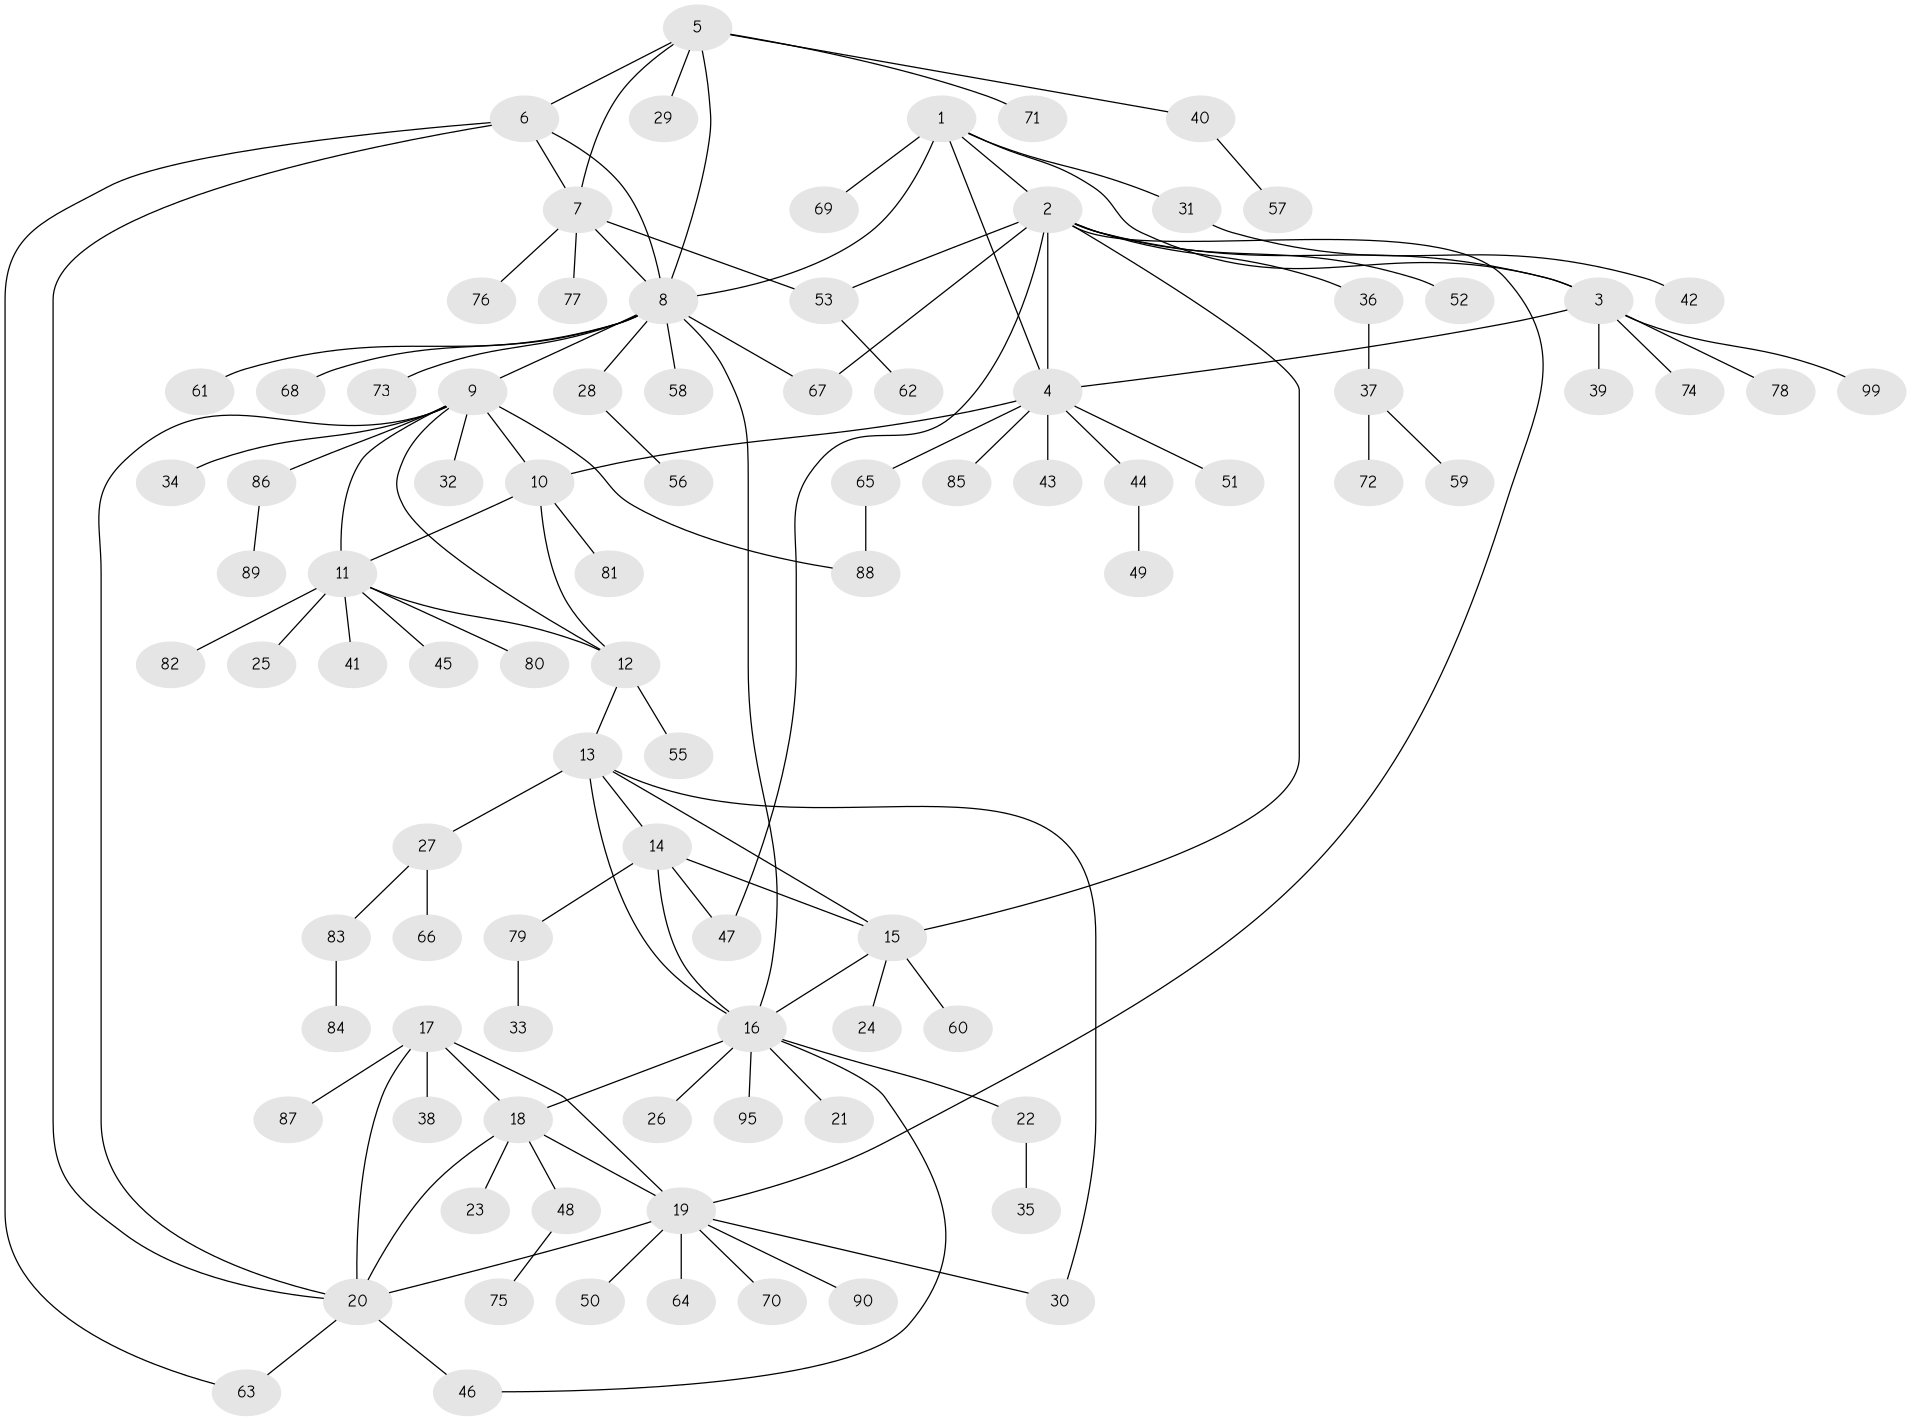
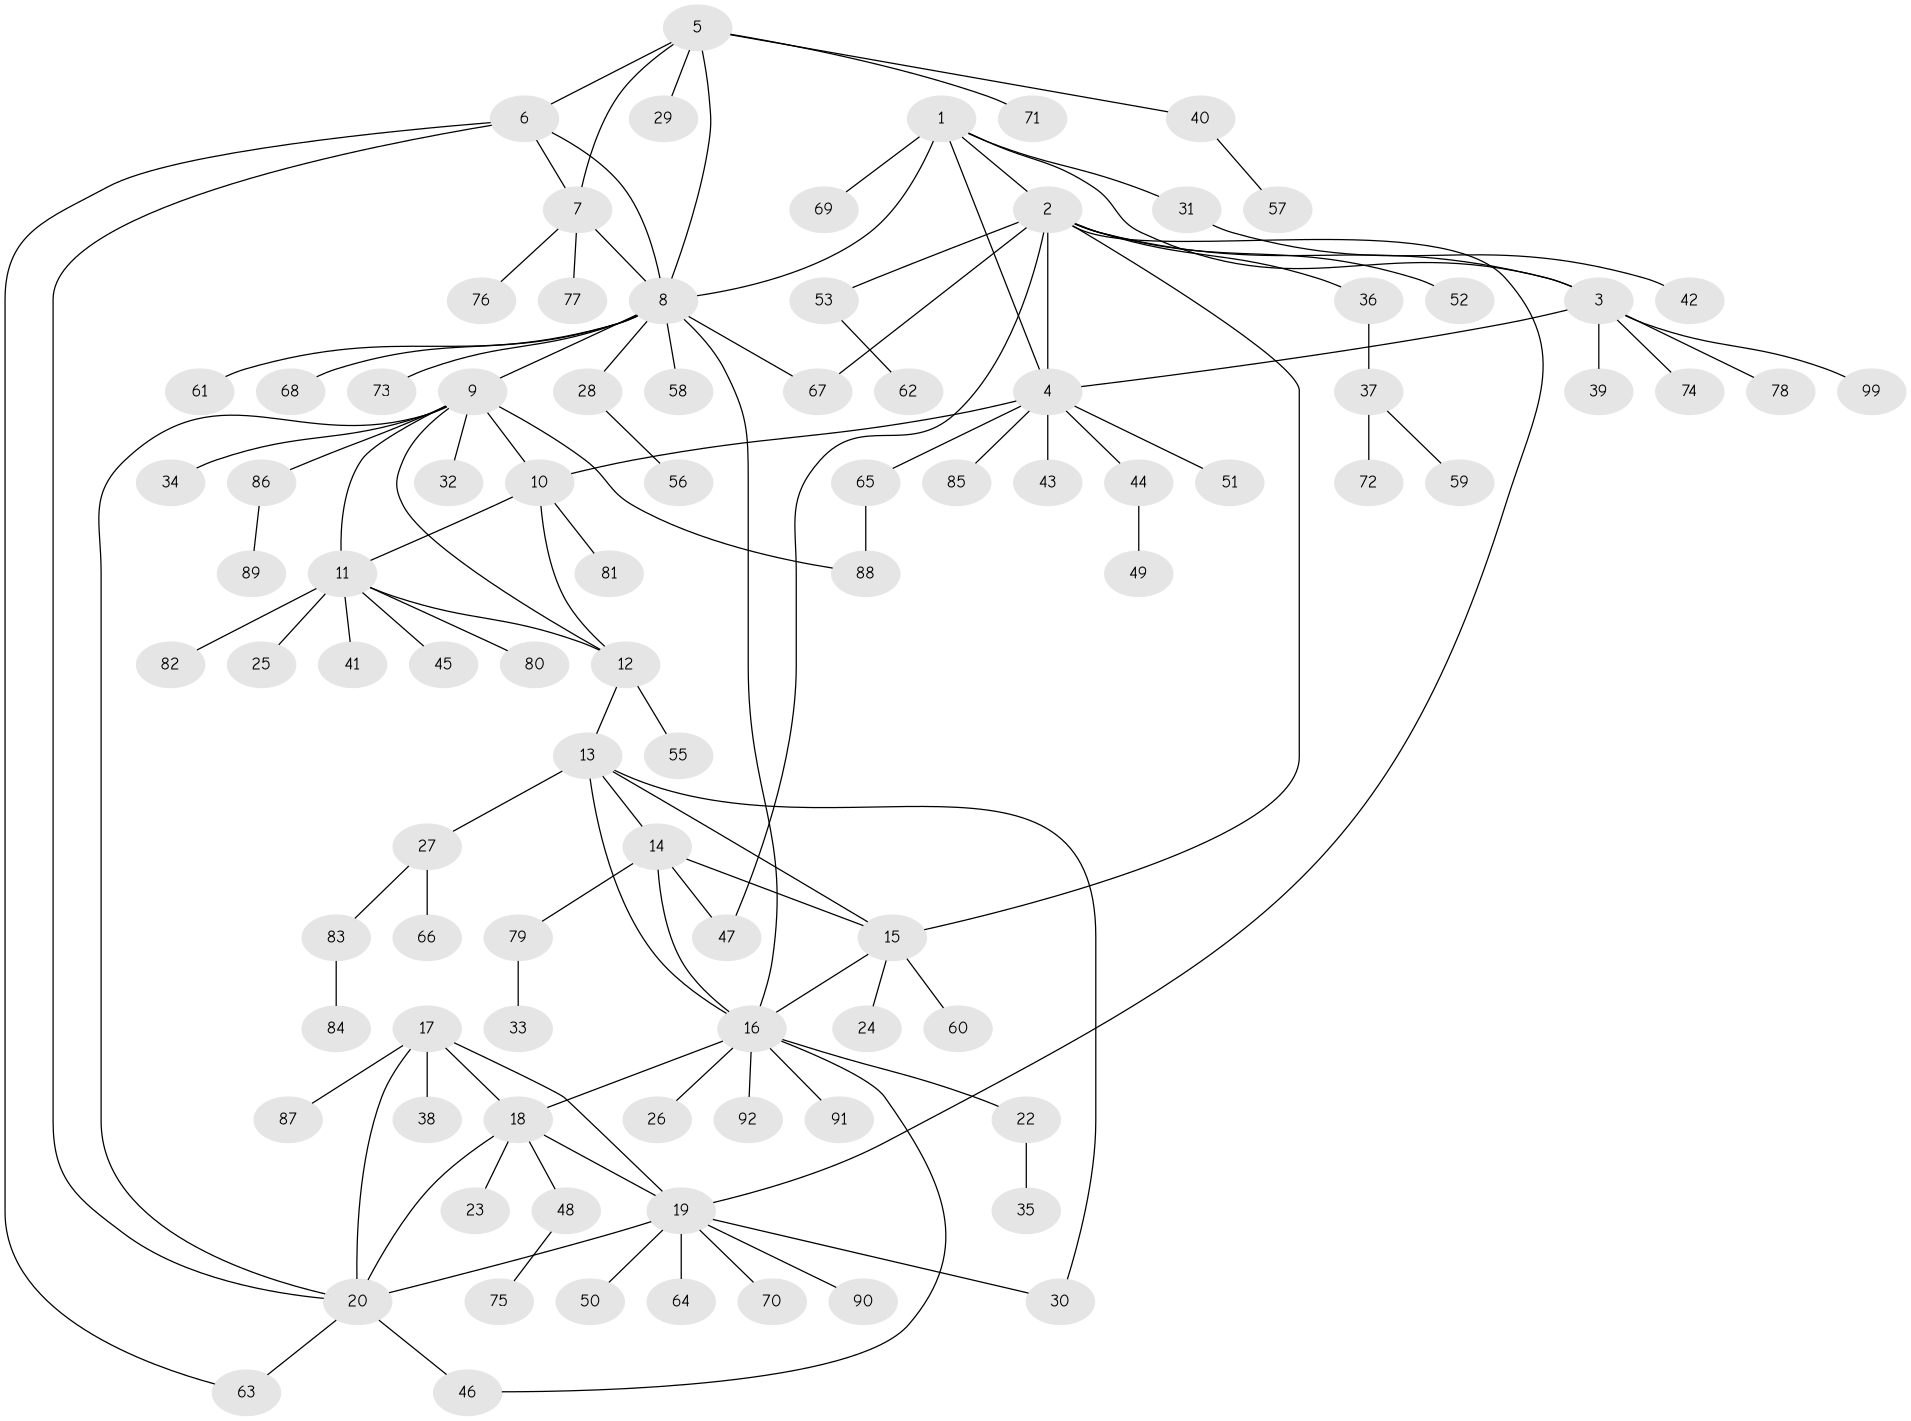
(701, 255) -> none
(748, 1120) -> (748, 1120)
(839, 1120) -> (839, 1120)
